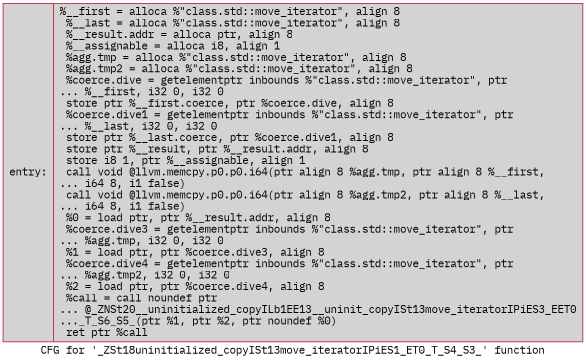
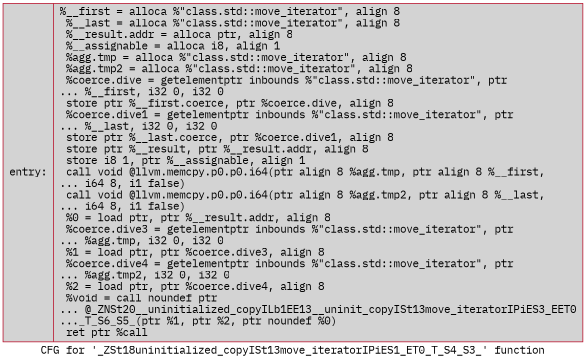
(139, 298) -> (139, 298)
